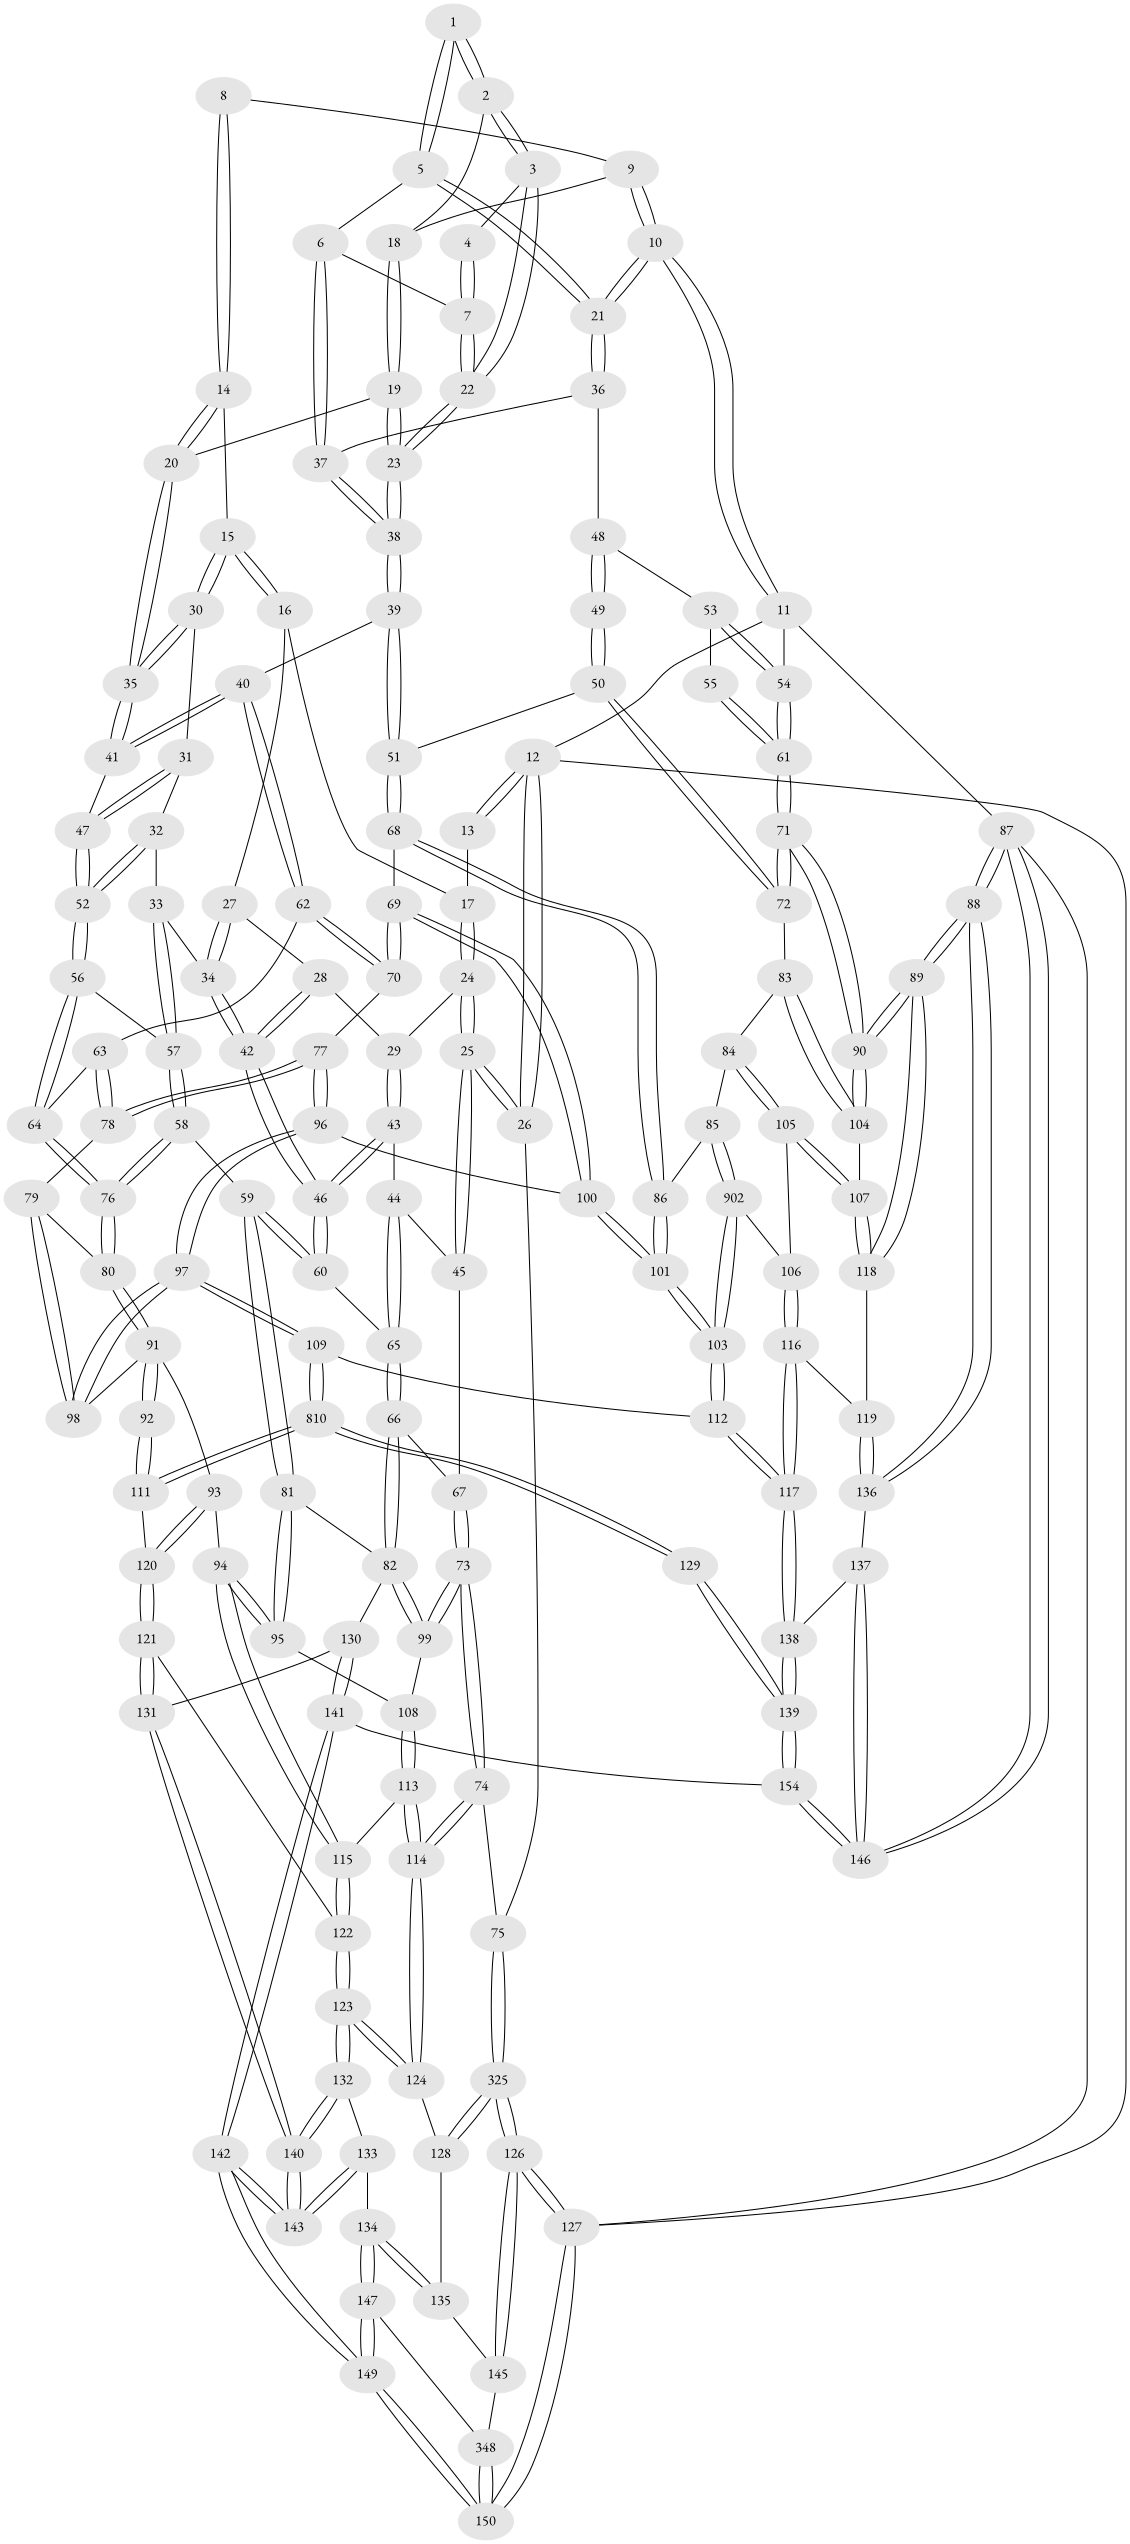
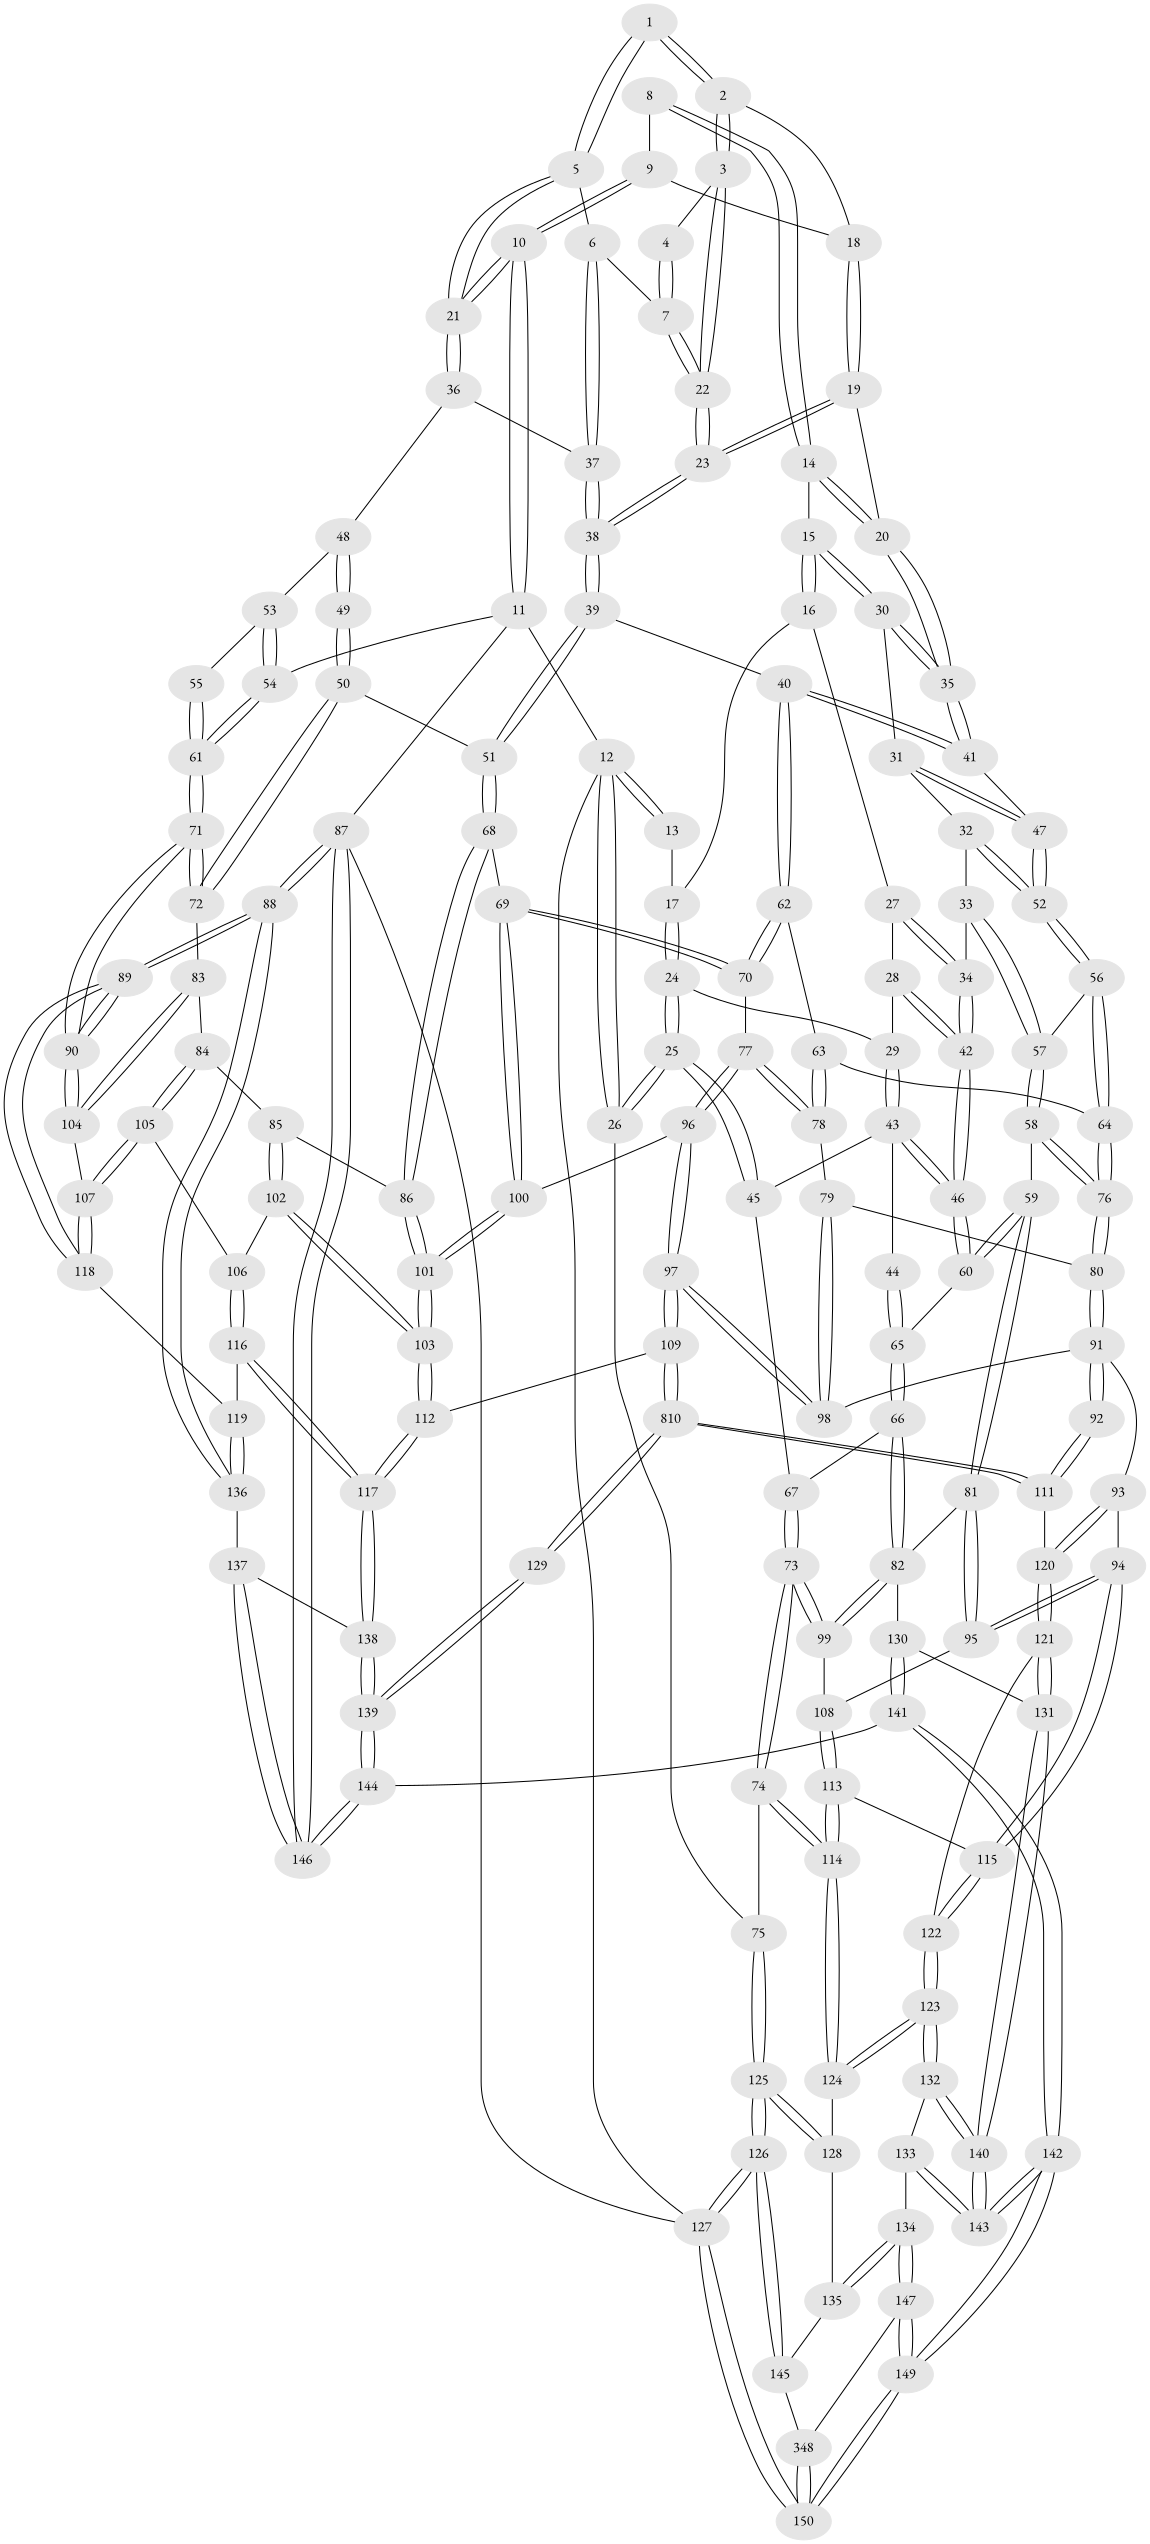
(734, 1198) -> (276, 1198)
(427, 1235) -> (830, 1158)
(789, 1786) -> (368, 1786)
(498, 2080) -> (759, 2080)
